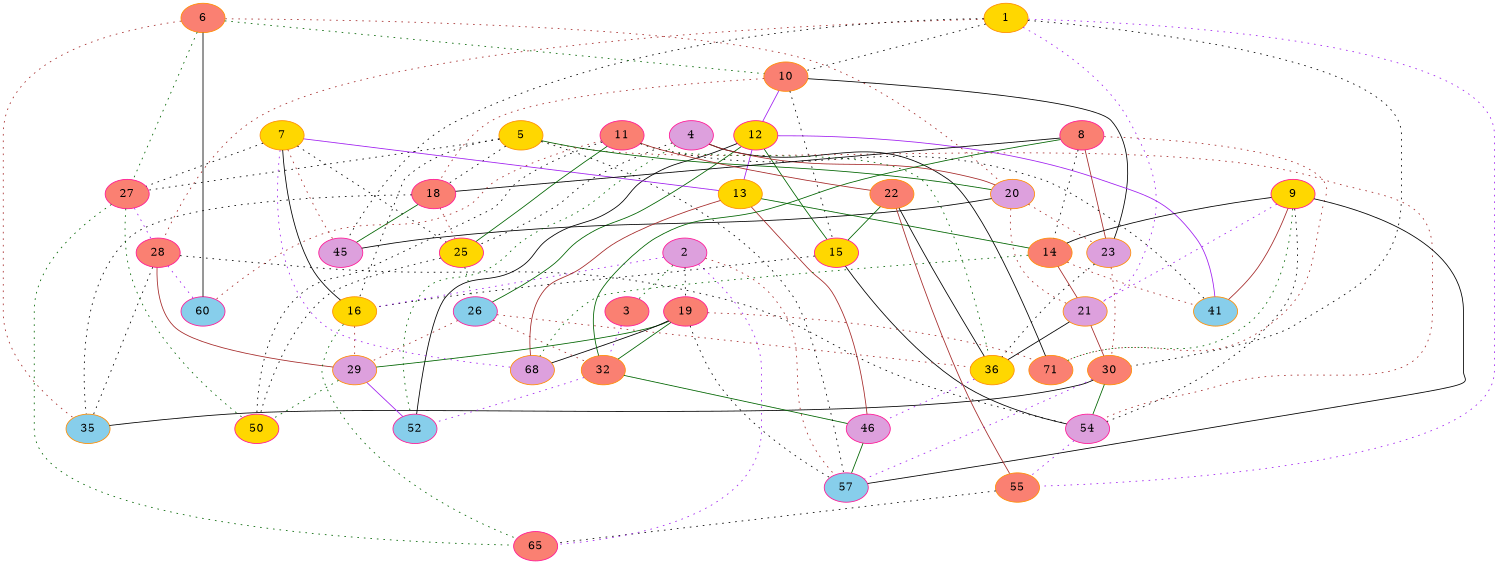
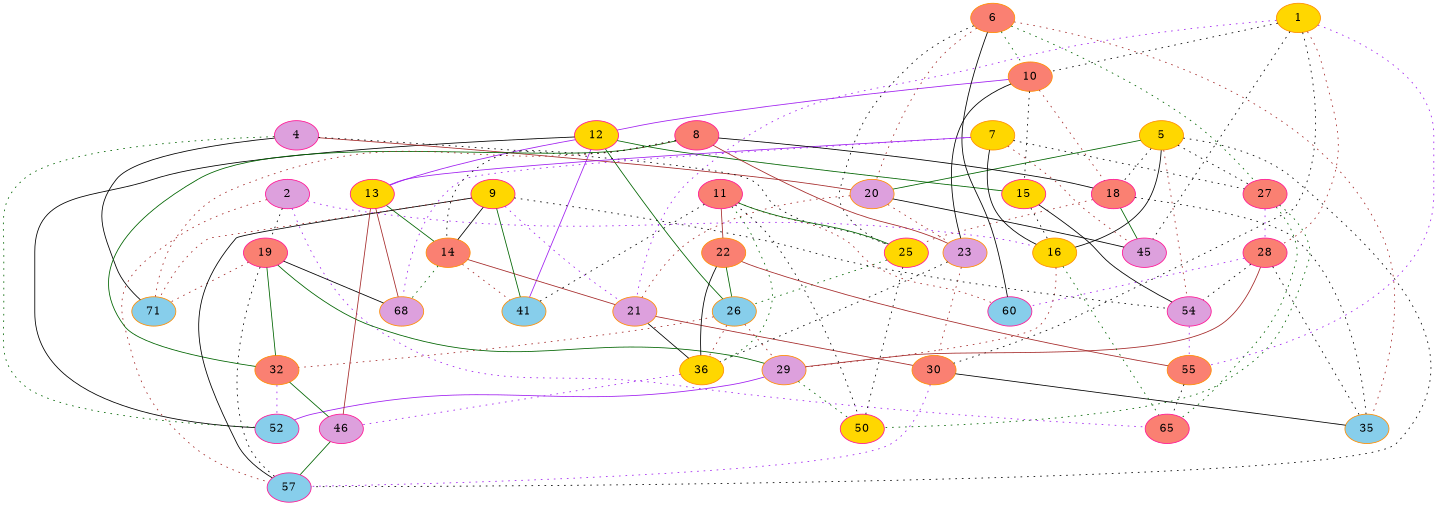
(364, 189) -> (863, 123)
(400, 189) -> (1137, 215)
(740, 194) -> (372, 194)
(864, 223) -> (729, 282)
(1264, 258) -> (508, 253)
(475, 311) -> (734, 311)
(627, 311) -> none
(1222, 339) -> (226, 236)
(1051, 370) -> (154, 311)
(1099, 399) -> none
